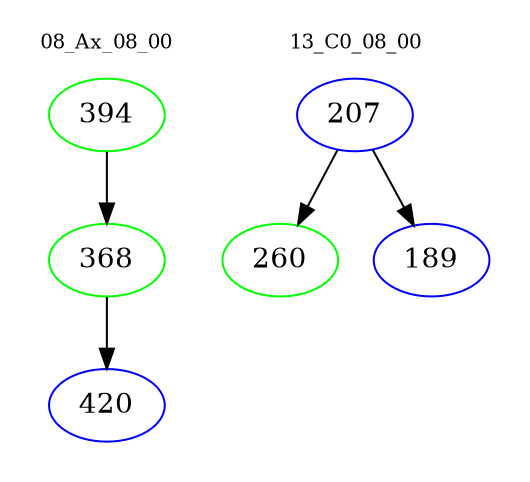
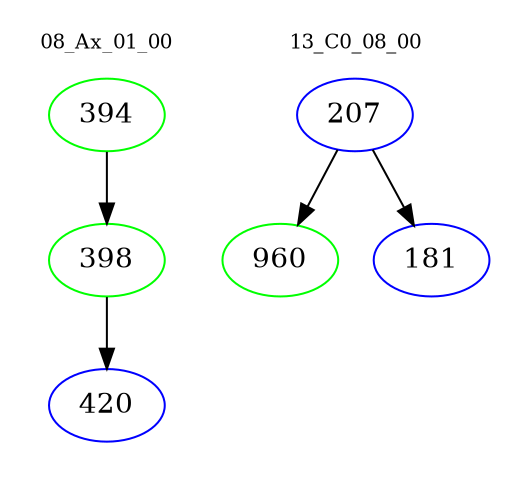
(107, 43) -> (107, 43)
(107, 260) -> (107, 260)
(280, 260) -> (280, 260)
(432, 260) -> (432, 260)
